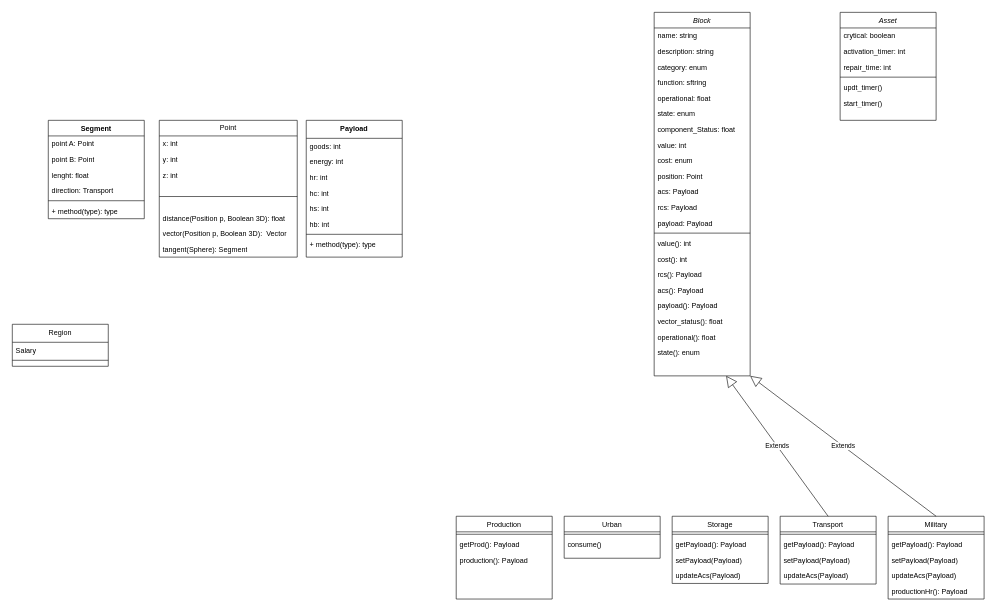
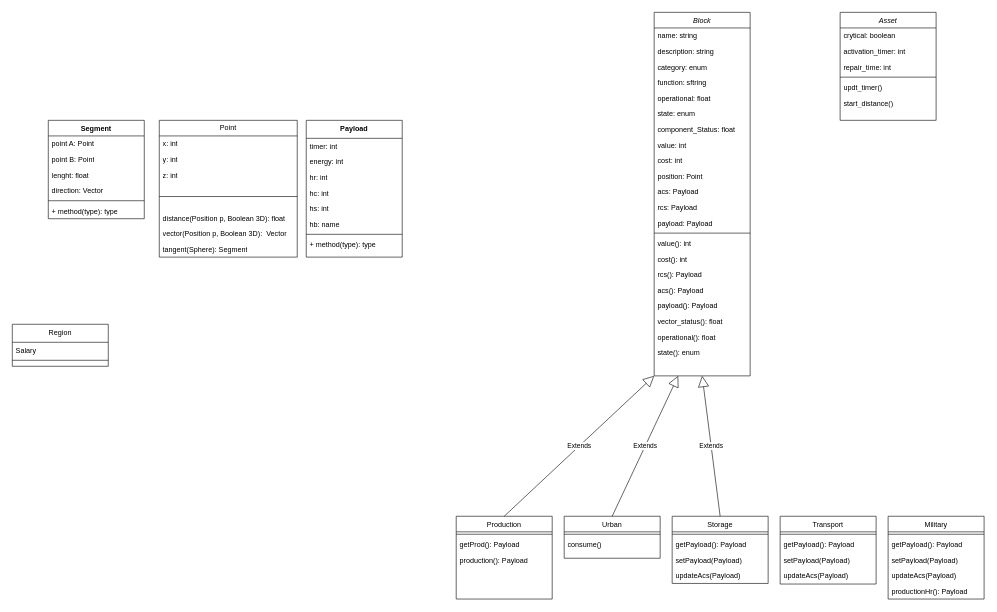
(869, 104) -> (875, 104)
(327, 147) -> (326, 147)
(676, 161) -> (673, 161)
(88, 191) -> (82, 191)
(321, 225) -> (324, 225)
none -> (576, 449)
(847, 449) -> none
(780, 450) -> none
none -> (643, 451)
none -> (712, 451)
